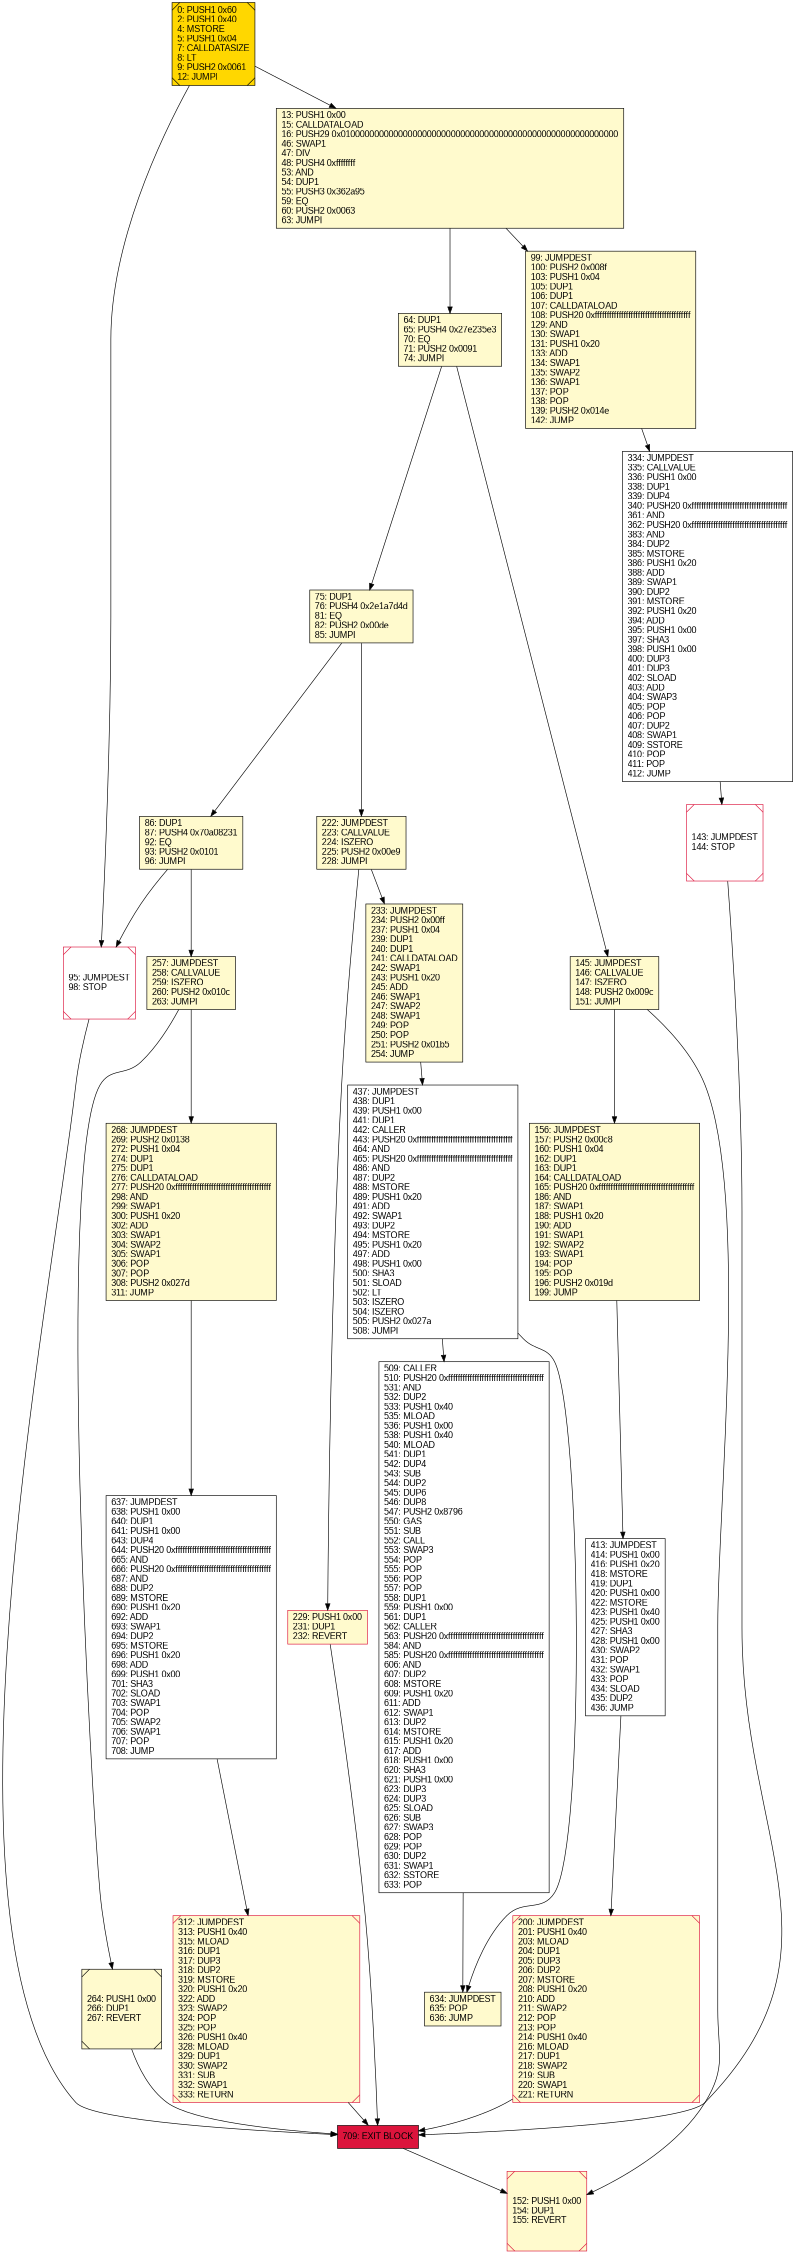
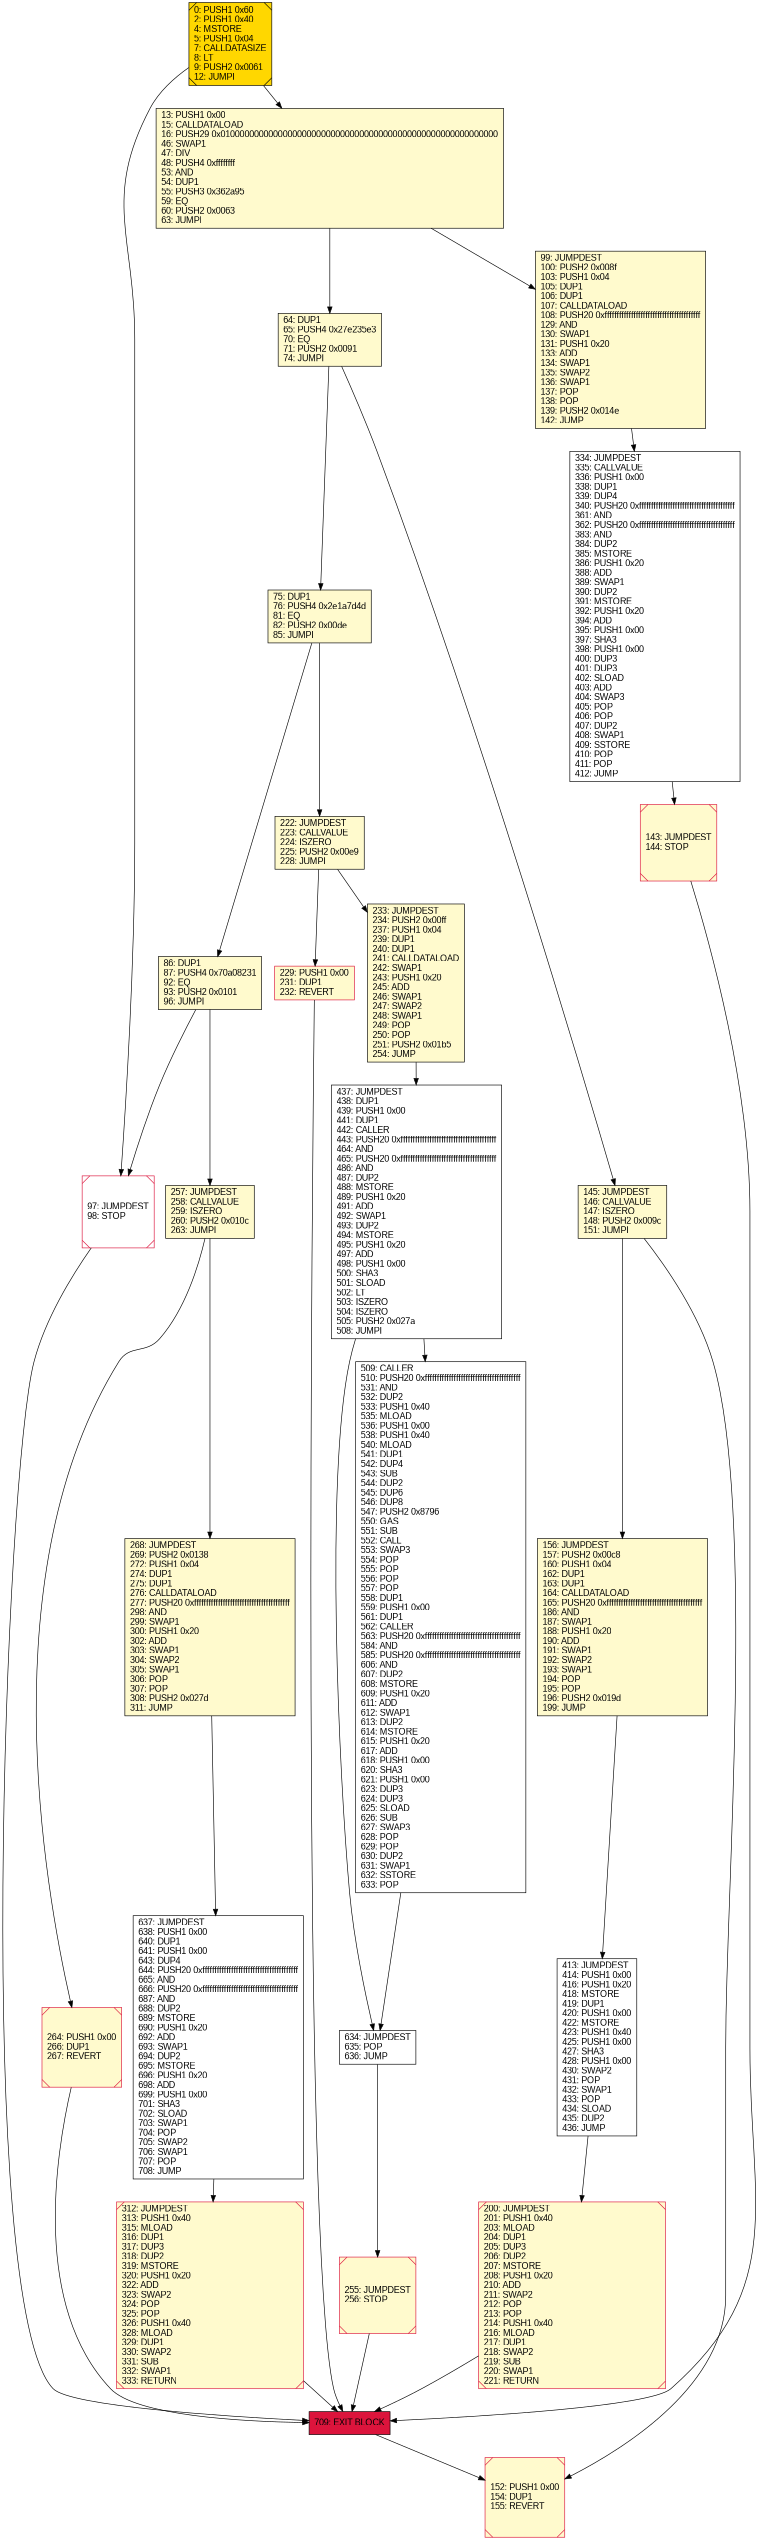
(725, 843) -> (679, 843)
(99, 983) -> (118, 1212)
(122, 2009) -> (82, 2047)
(463, 2009) -> (378, 2047)
none -> (378, 2295)
